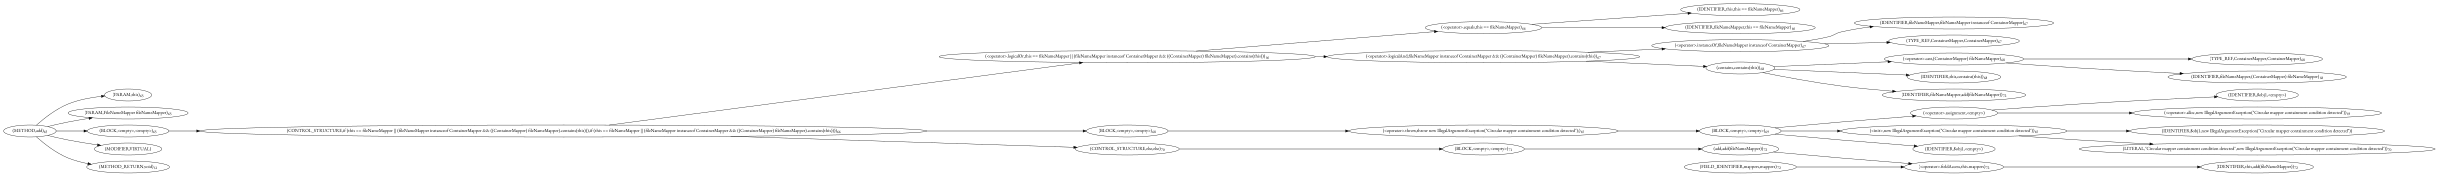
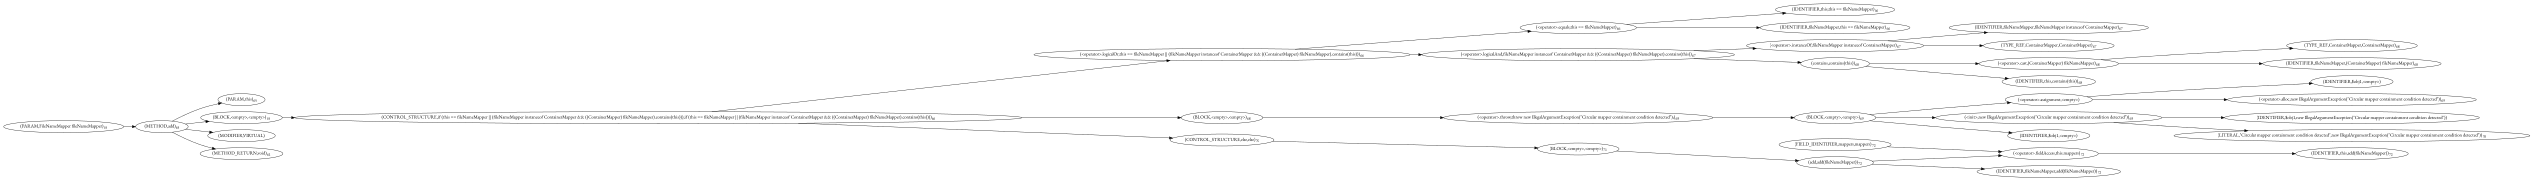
(1827, 84) -> (1927, 167)
(68, 122) -> (128, 127)
